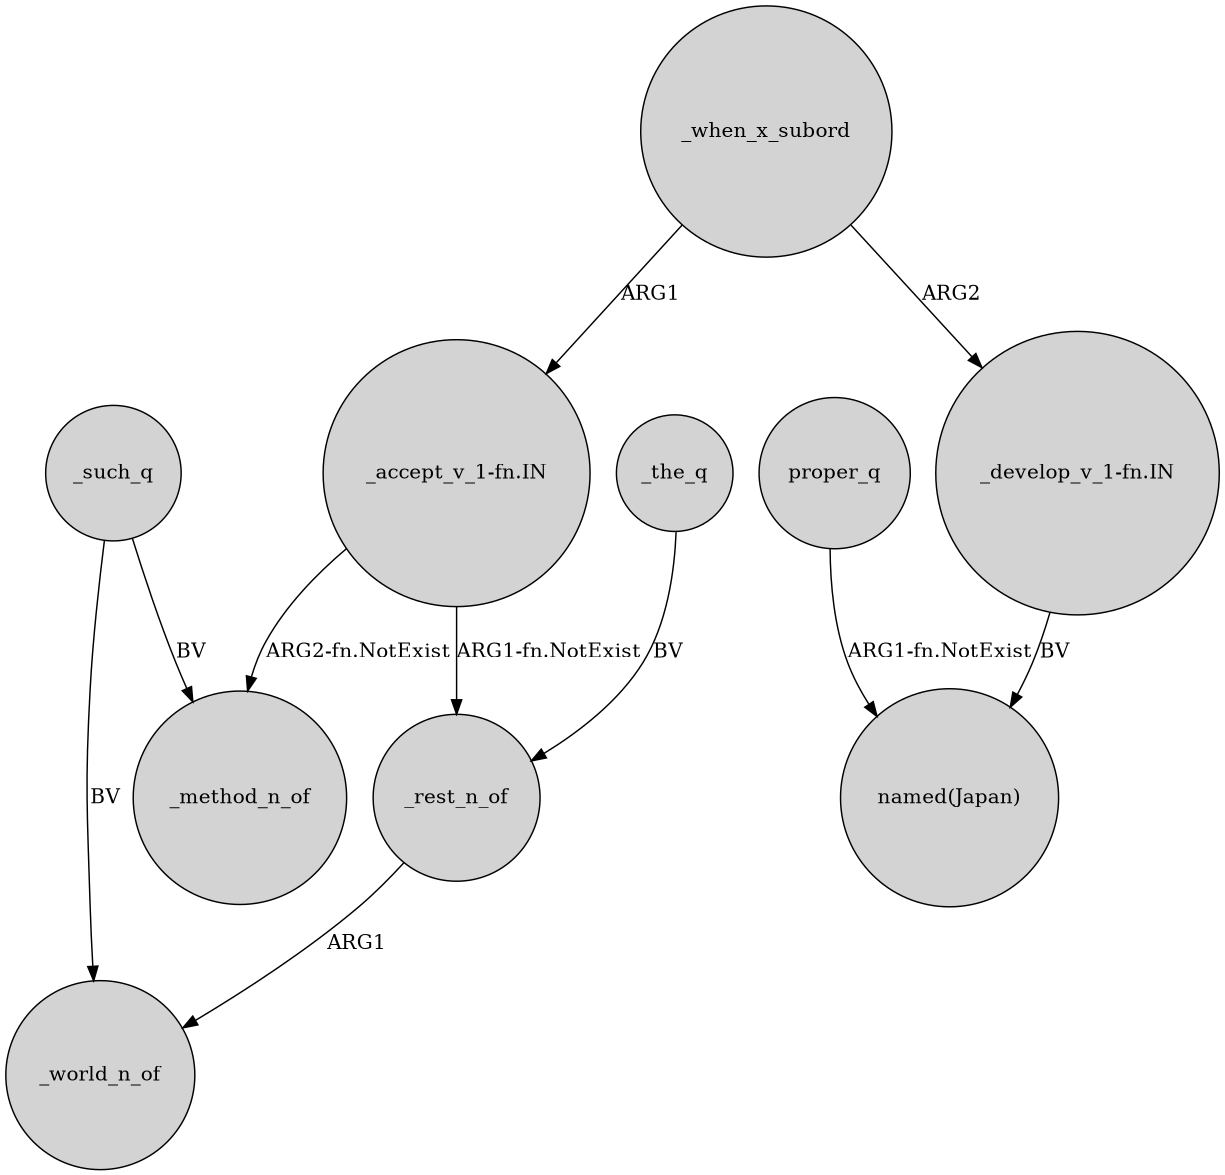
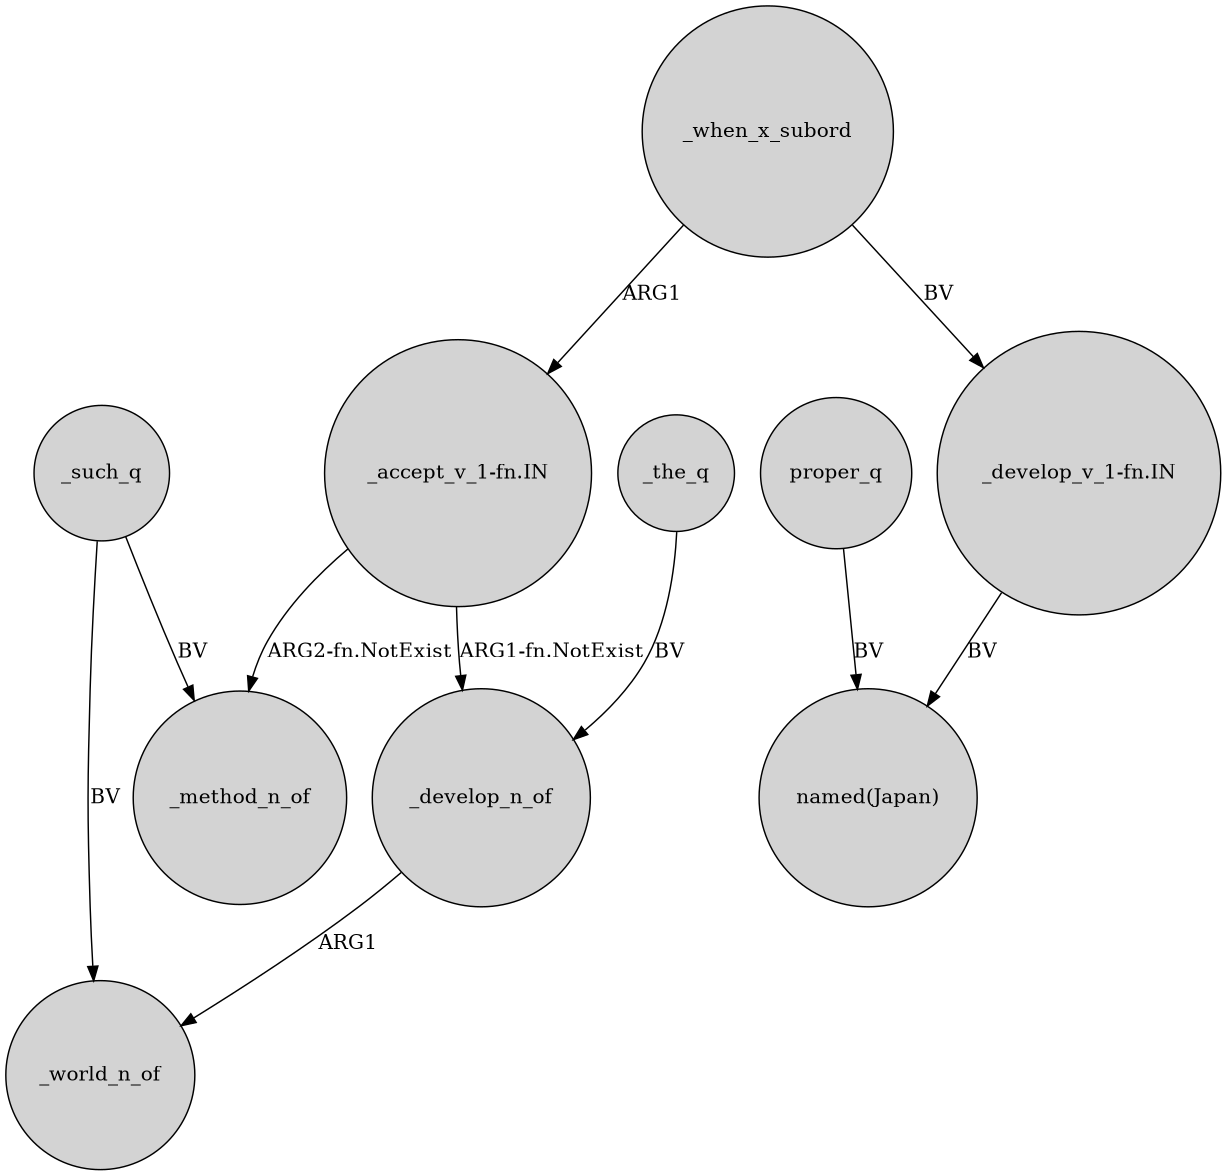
(952, 294) -> (939, 294)
(940, 652) -> (869, 652)
(457, 798) -> (481, 798)
